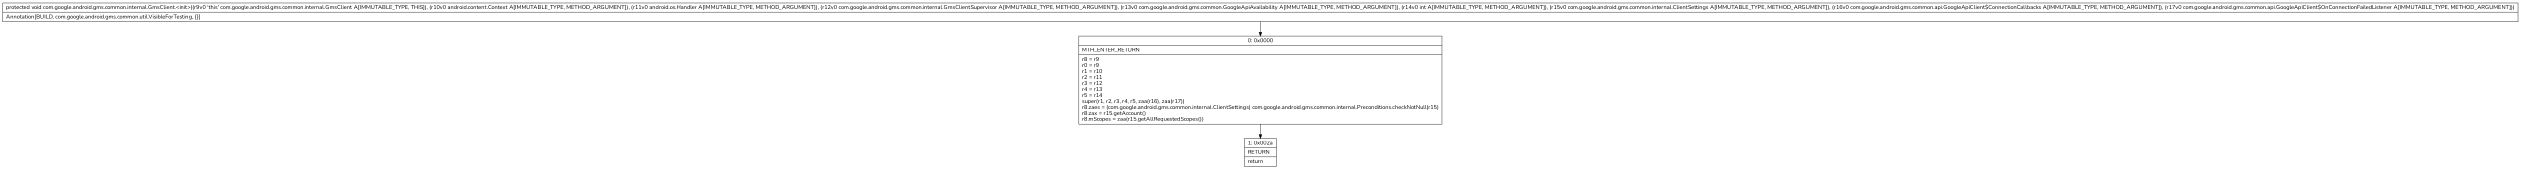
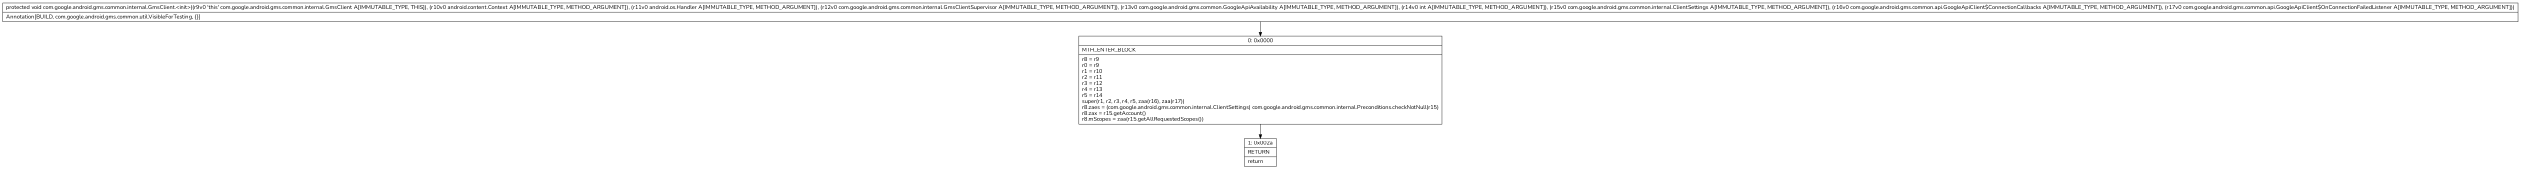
(1111, 50) -> (1109, 50)
